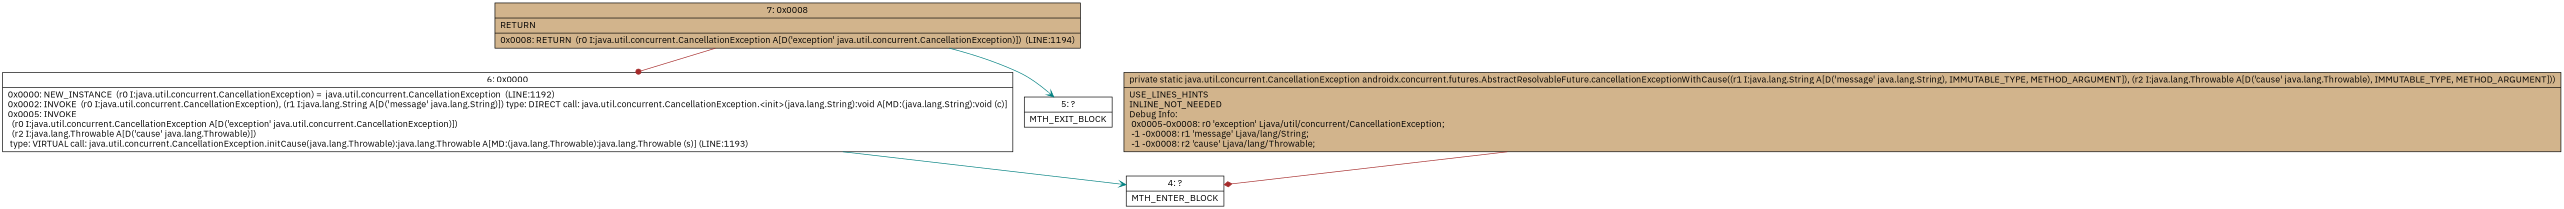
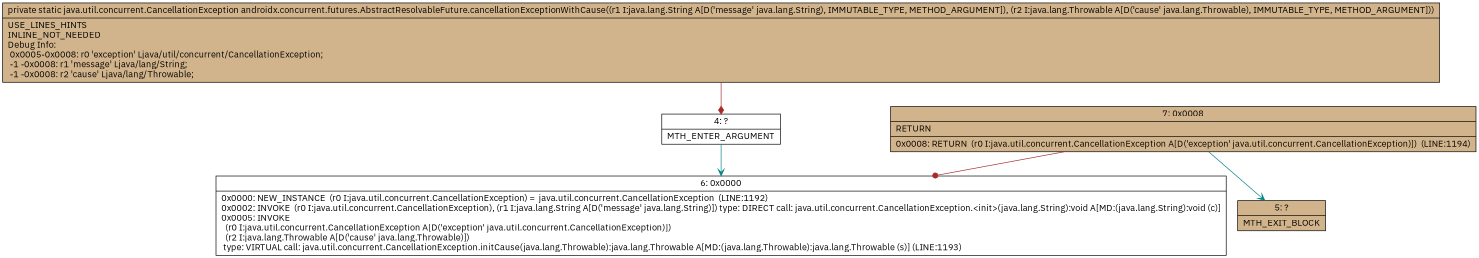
(1068, 112) -> (1282, 216)
(981, 168) -> (721, 157)
(1175, 198) -> (721, 136)
